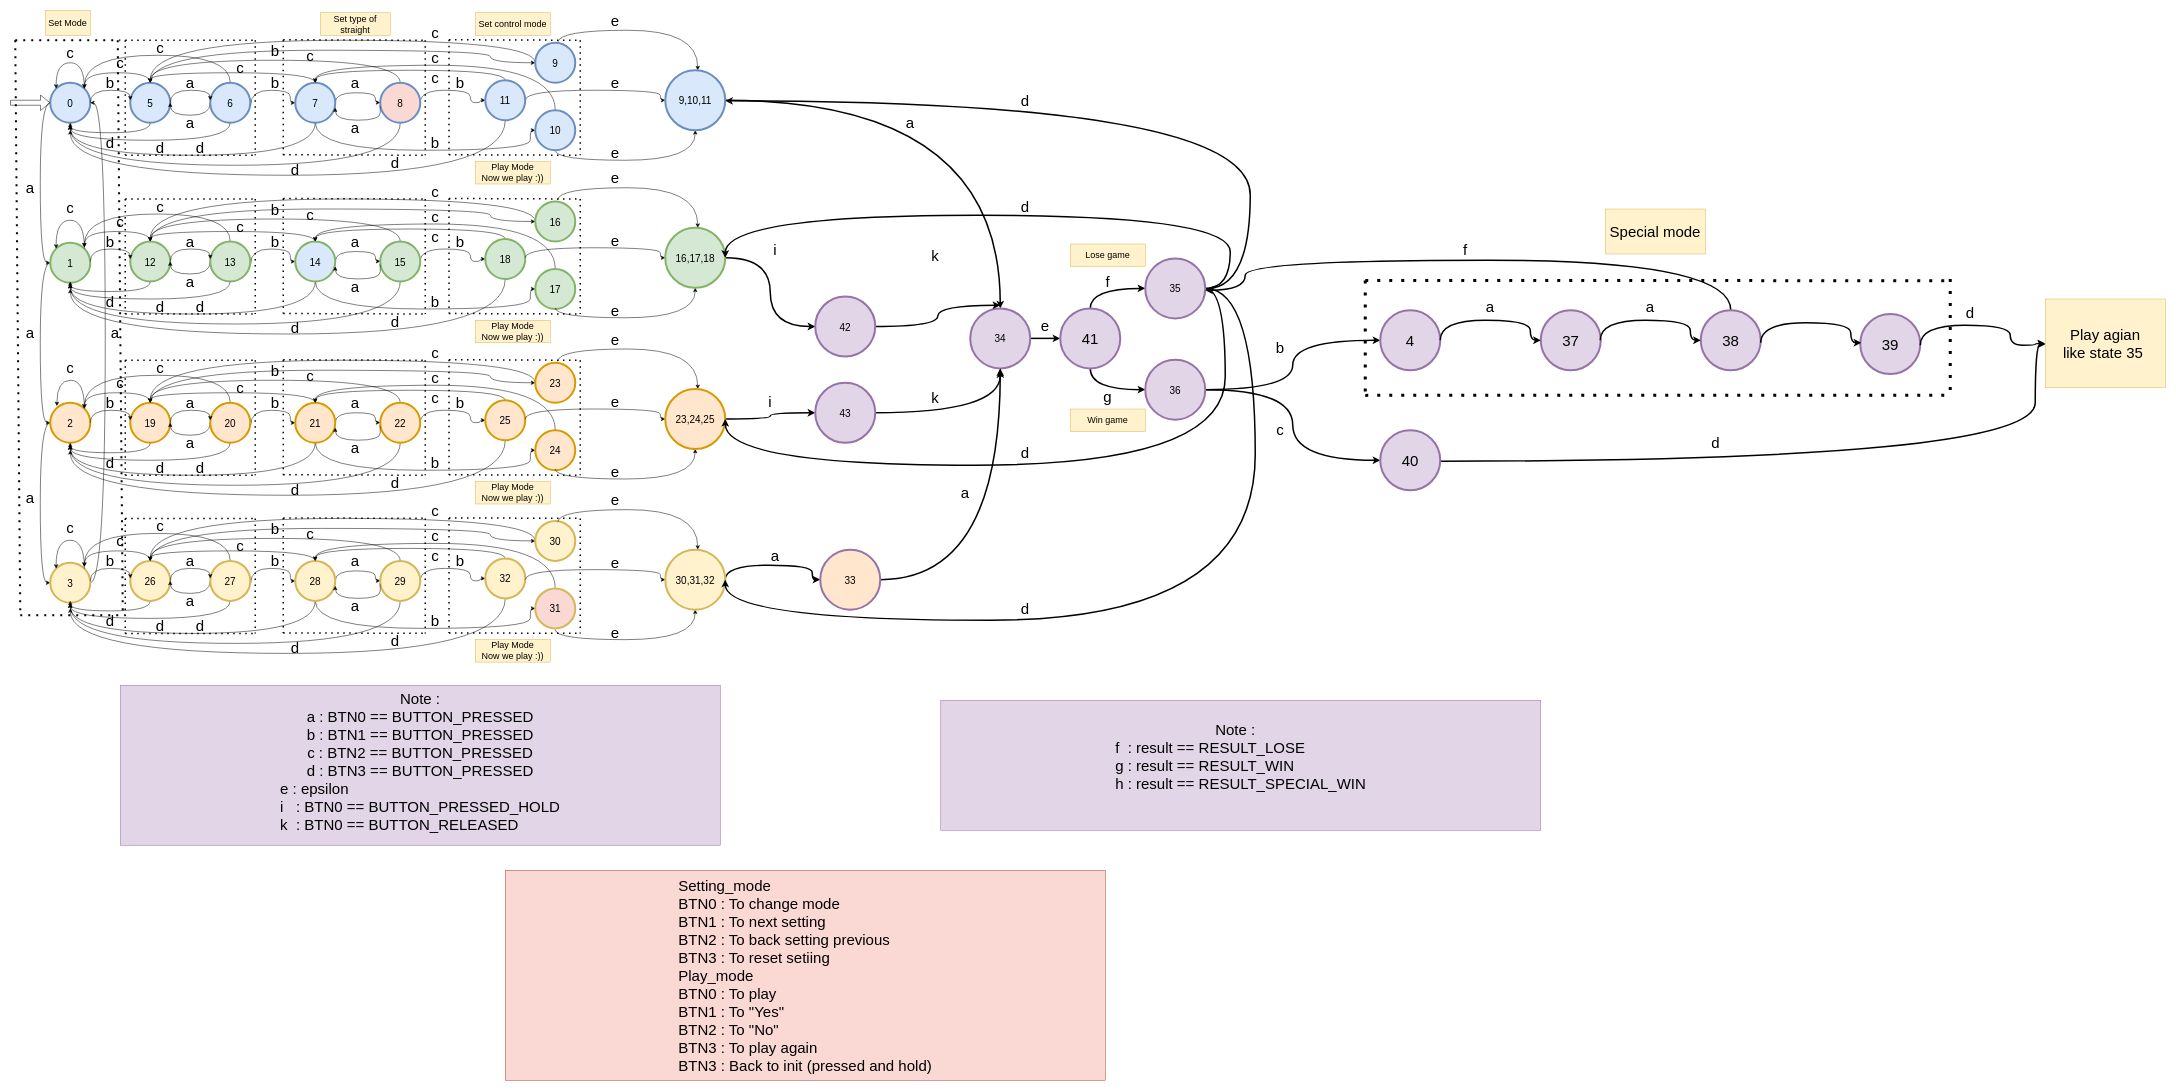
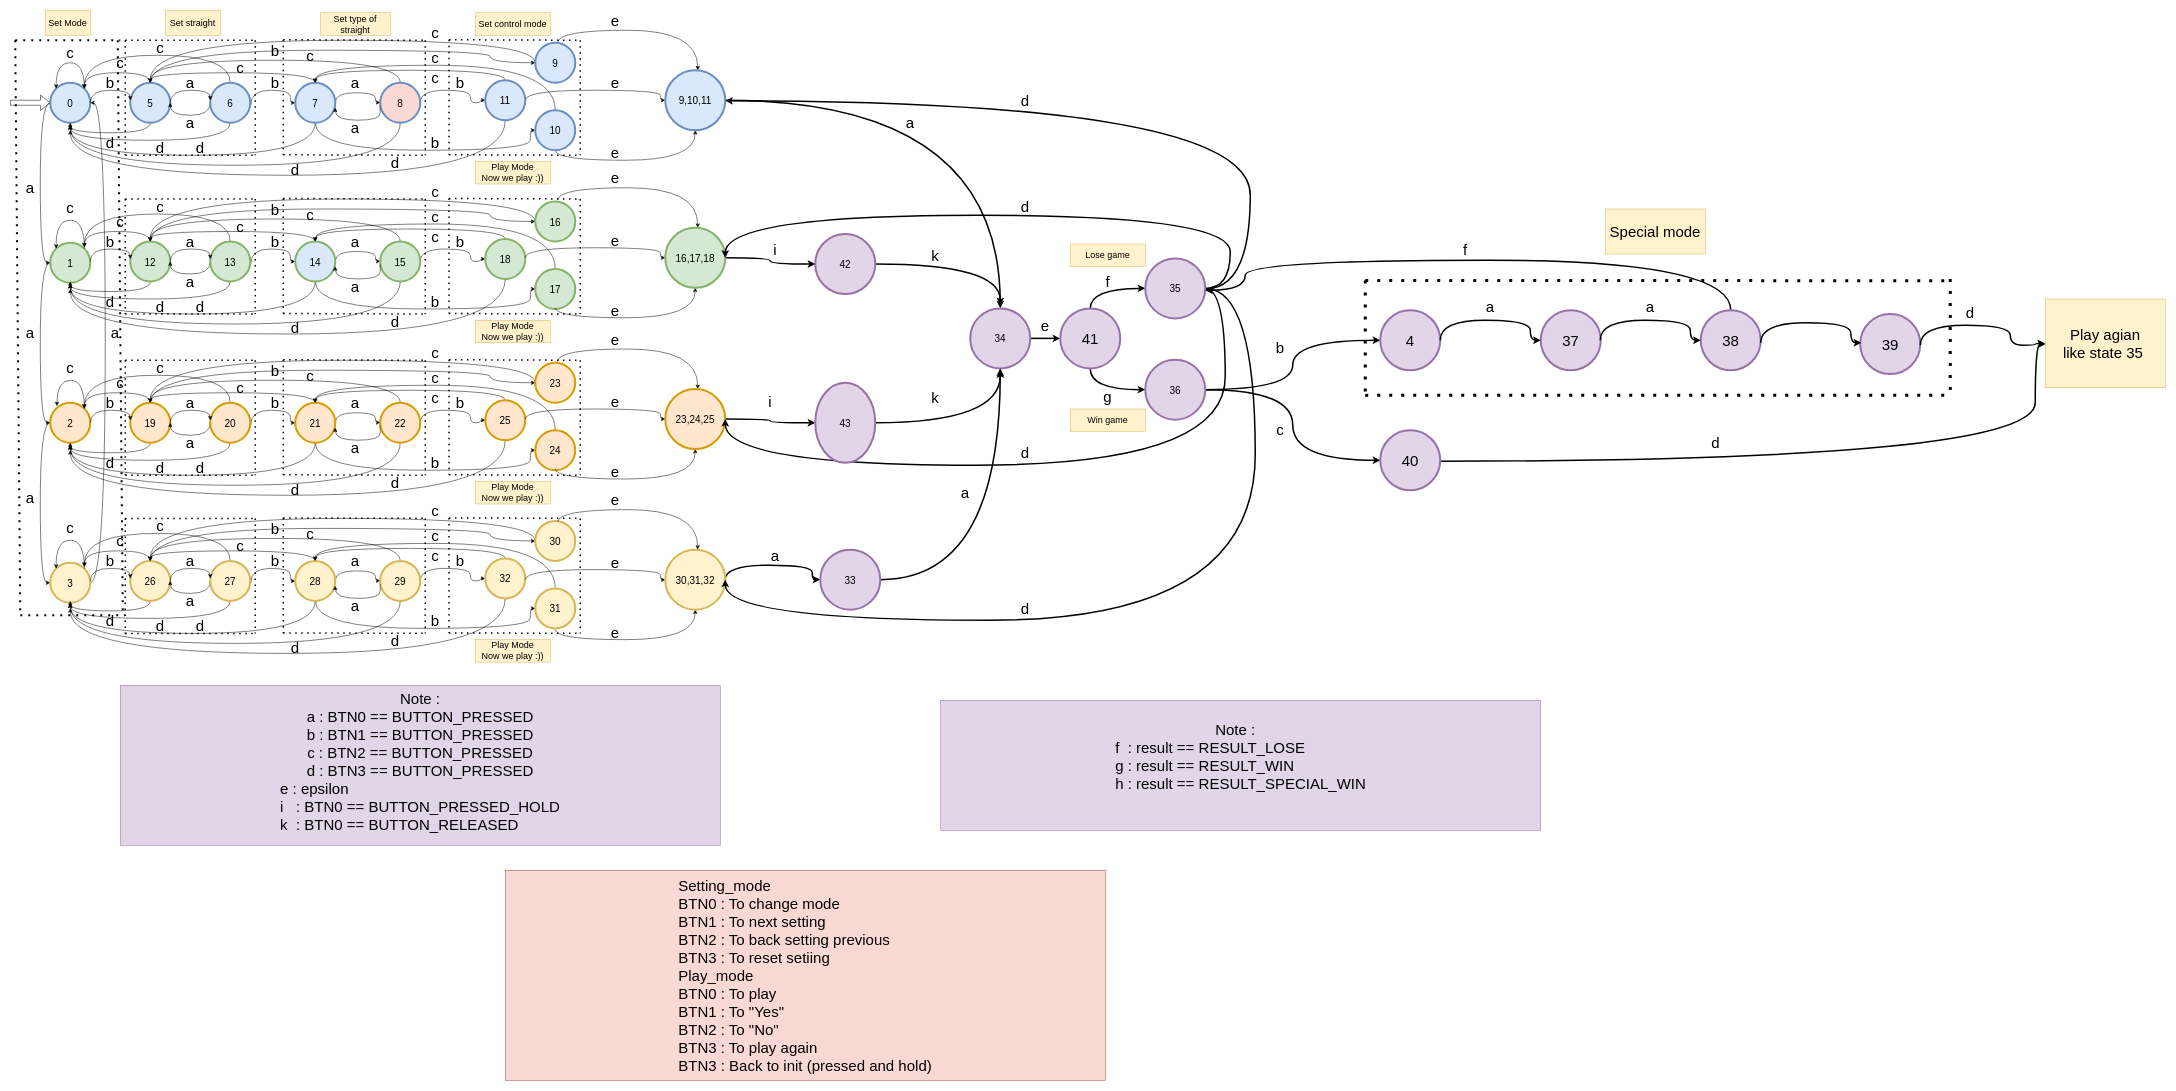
none -> (193, 23)
(845, 327) -> (845, 264)
(845, 413) -> (845, 423)
(850, 580) -> (850, 580)
(555, 608) -> (555, 608)
